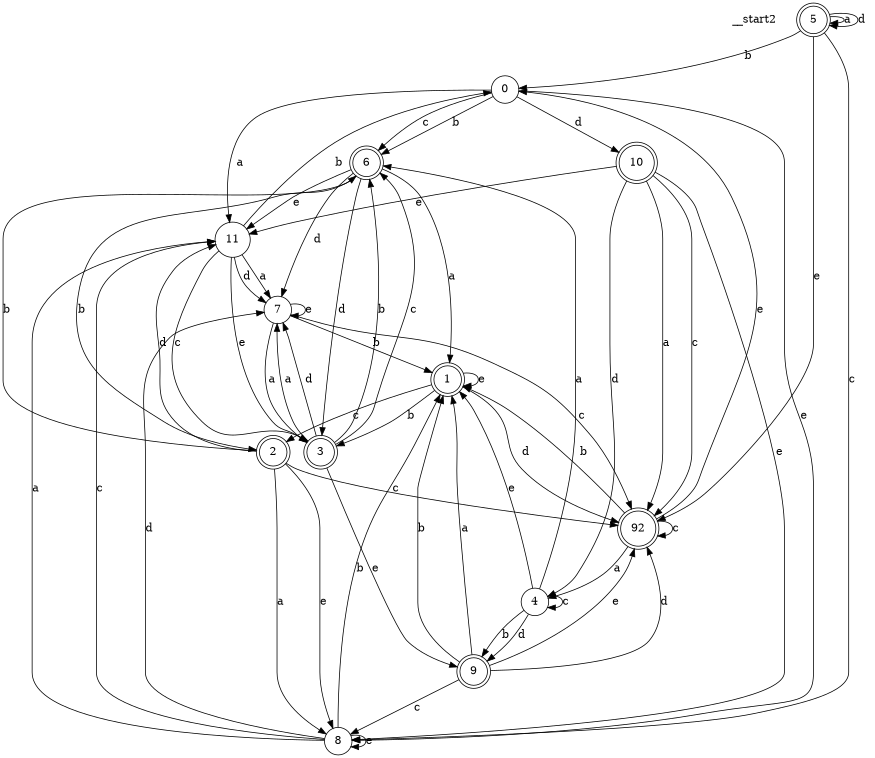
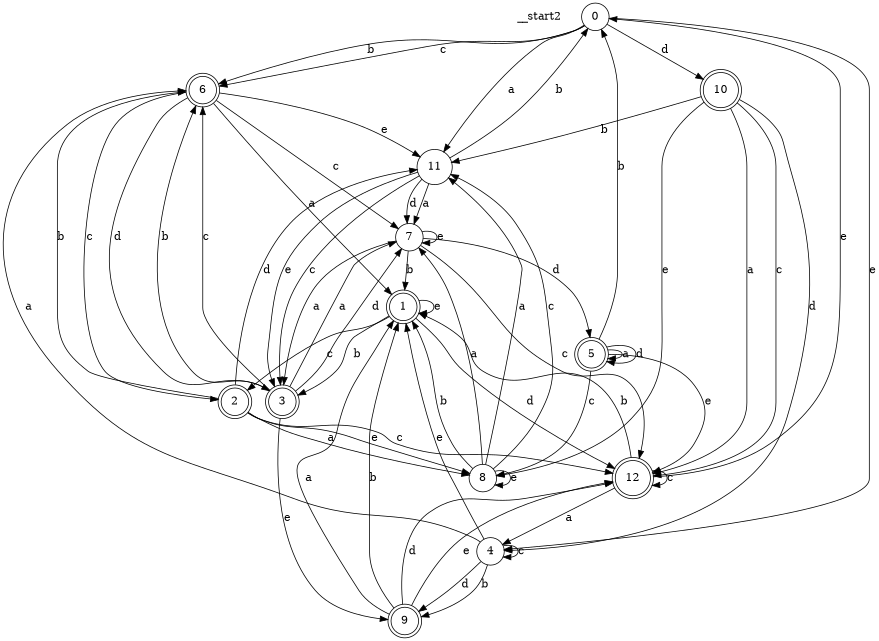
(419, 203) -> (605, 130)
(318, 240) -> (336, 167)
none -> (527, 262)
(82, 310) -> (90, 237)
(813, 509) -> (869, 329)
(149, 529) -> (474, 354)
(638, 529) -> (633, 478)
(408, 705) -> none
